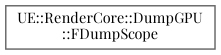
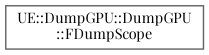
(110, 27) -> (105, 27)
